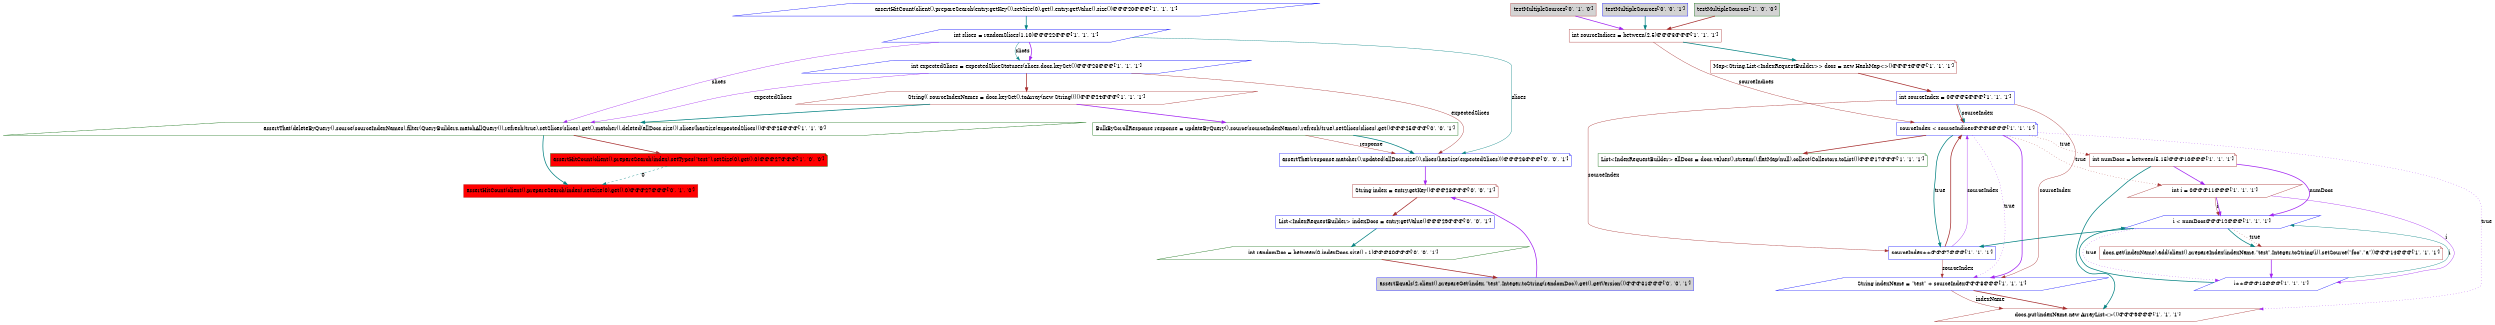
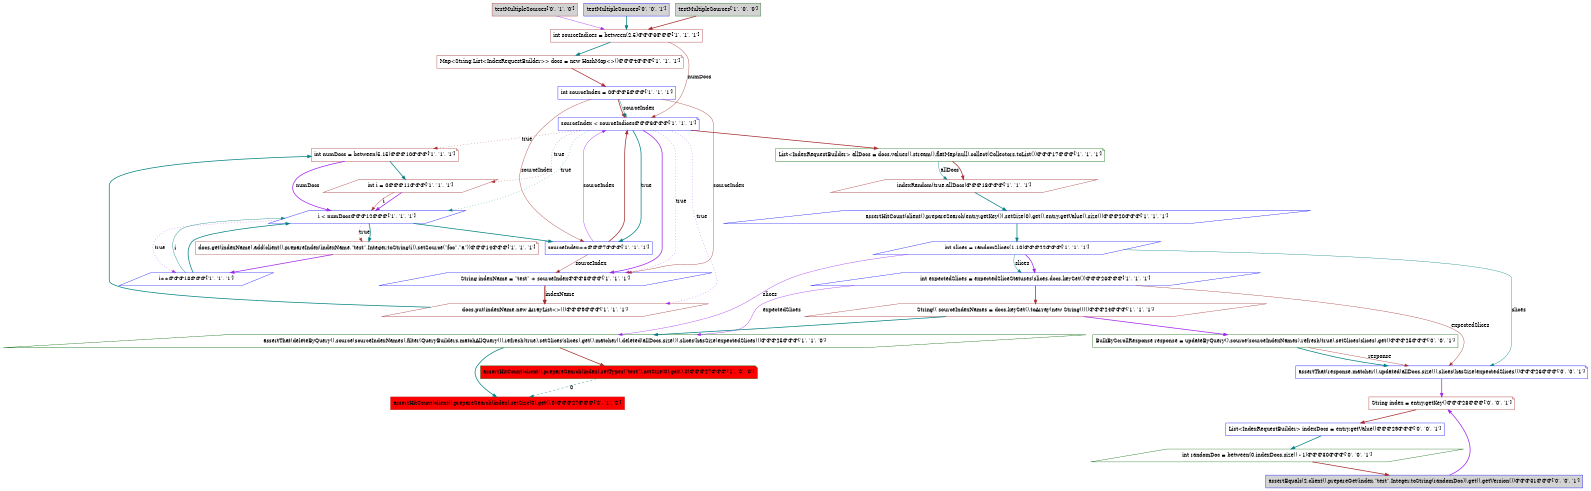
(1598, 22) -> (579, 22)
(1756, 82) -> (700, 77)
(2187, 175) -> (396, 169)
none -> (532, 186)
none -> (964, 186)
(2427, 229) -> none
(2083, 231) -> (120, 286)
